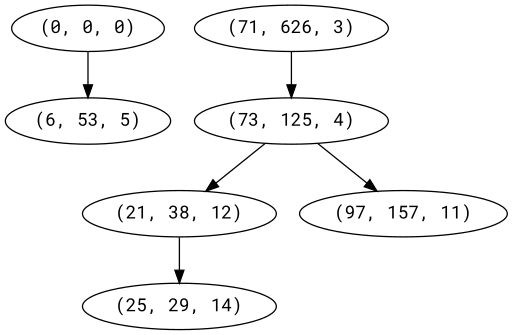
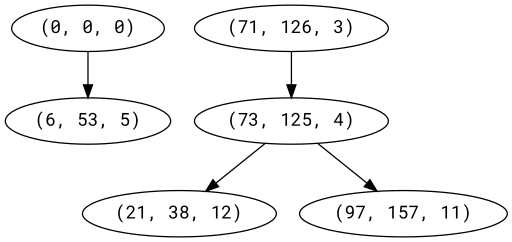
(291, 28) -> (291, 28)
(179, 306) -> none
